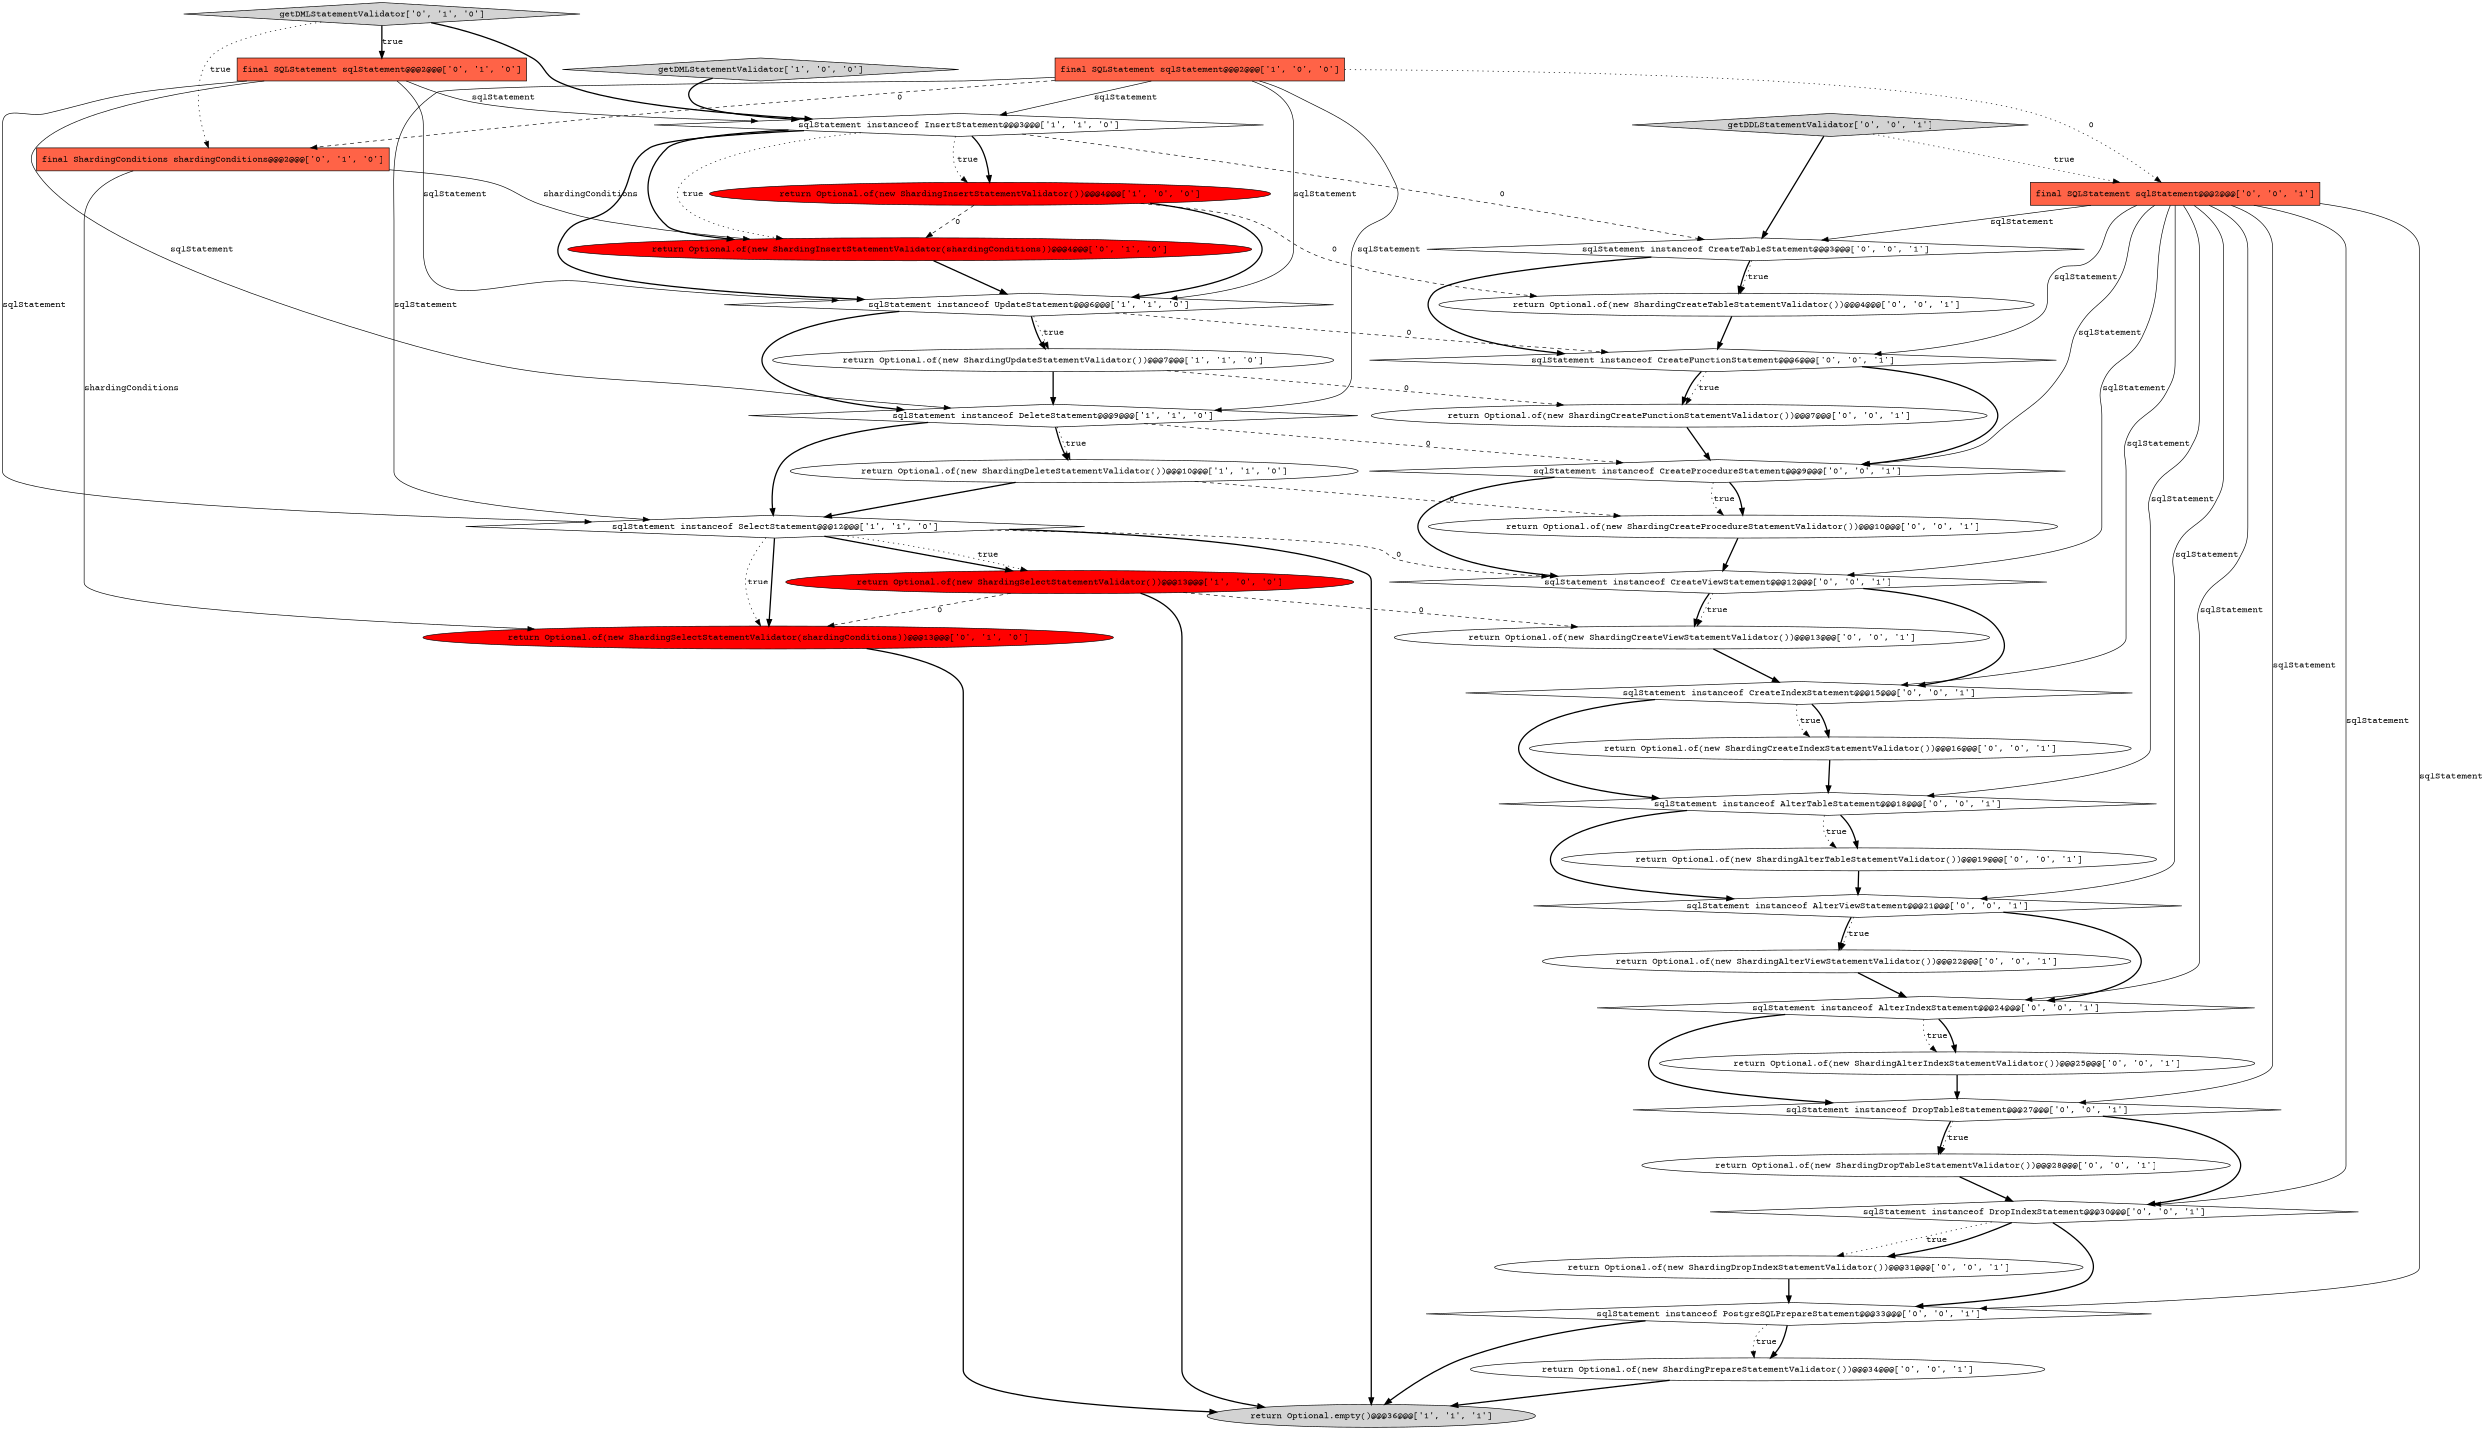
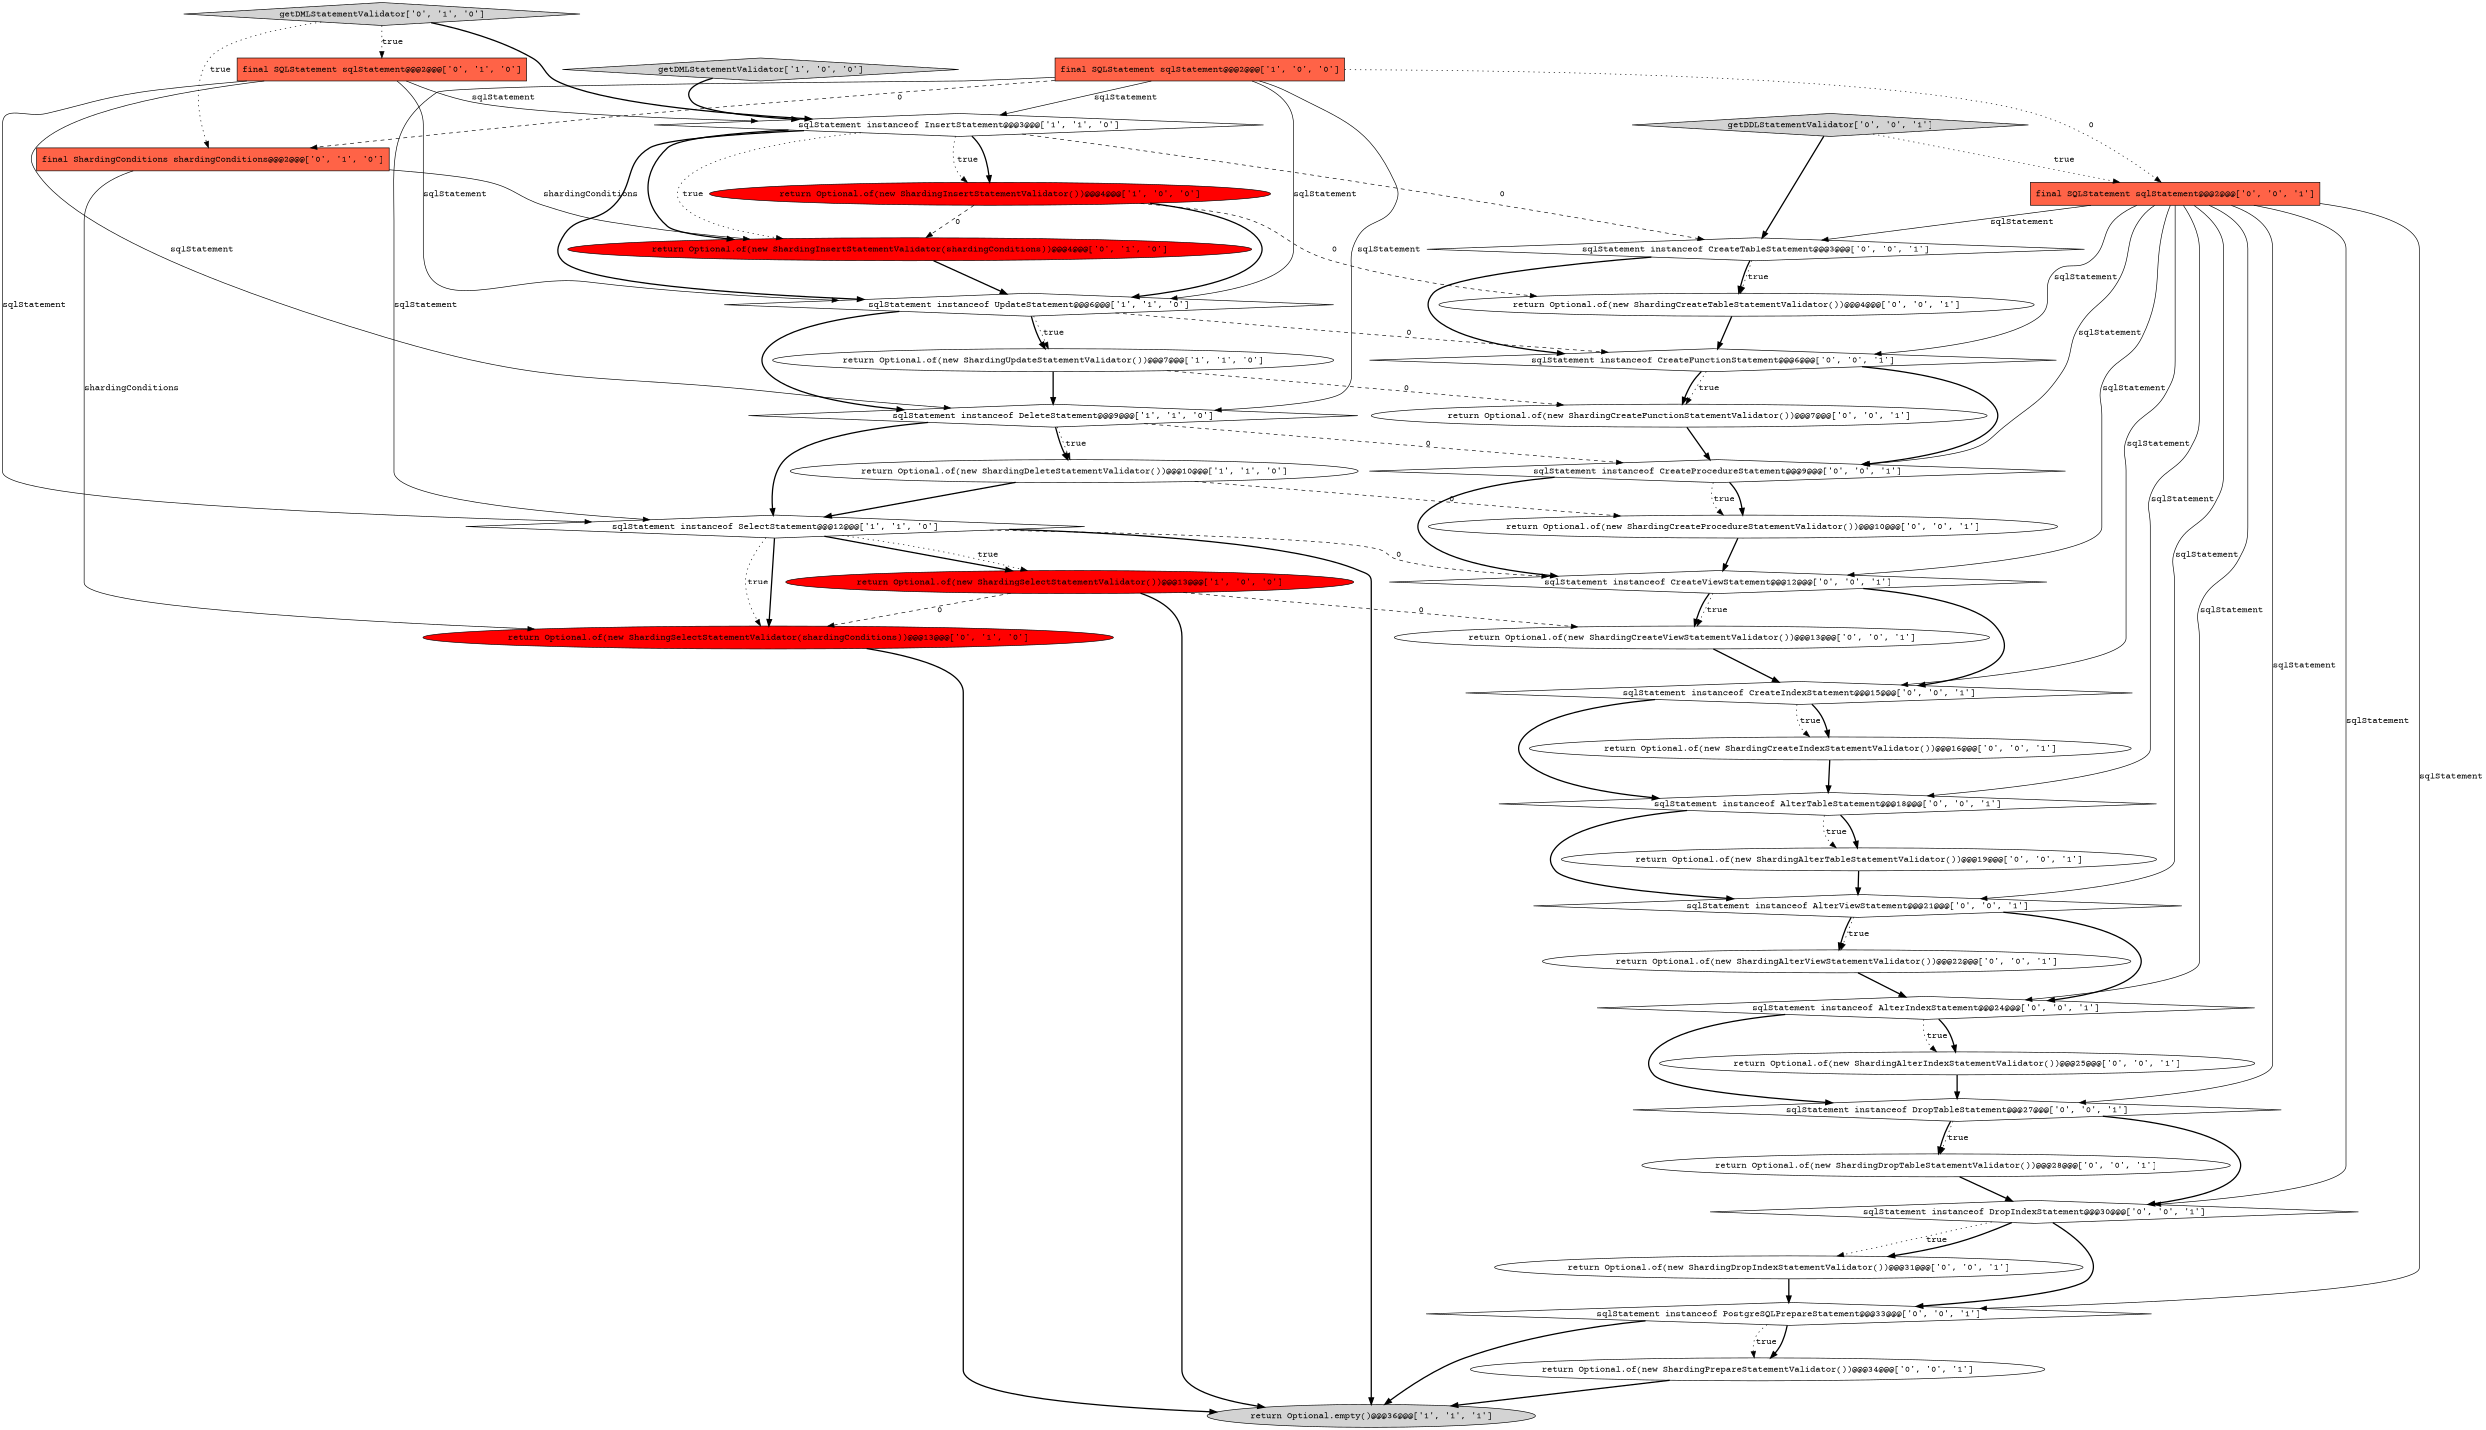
(382, 39) -> (382, 39)
